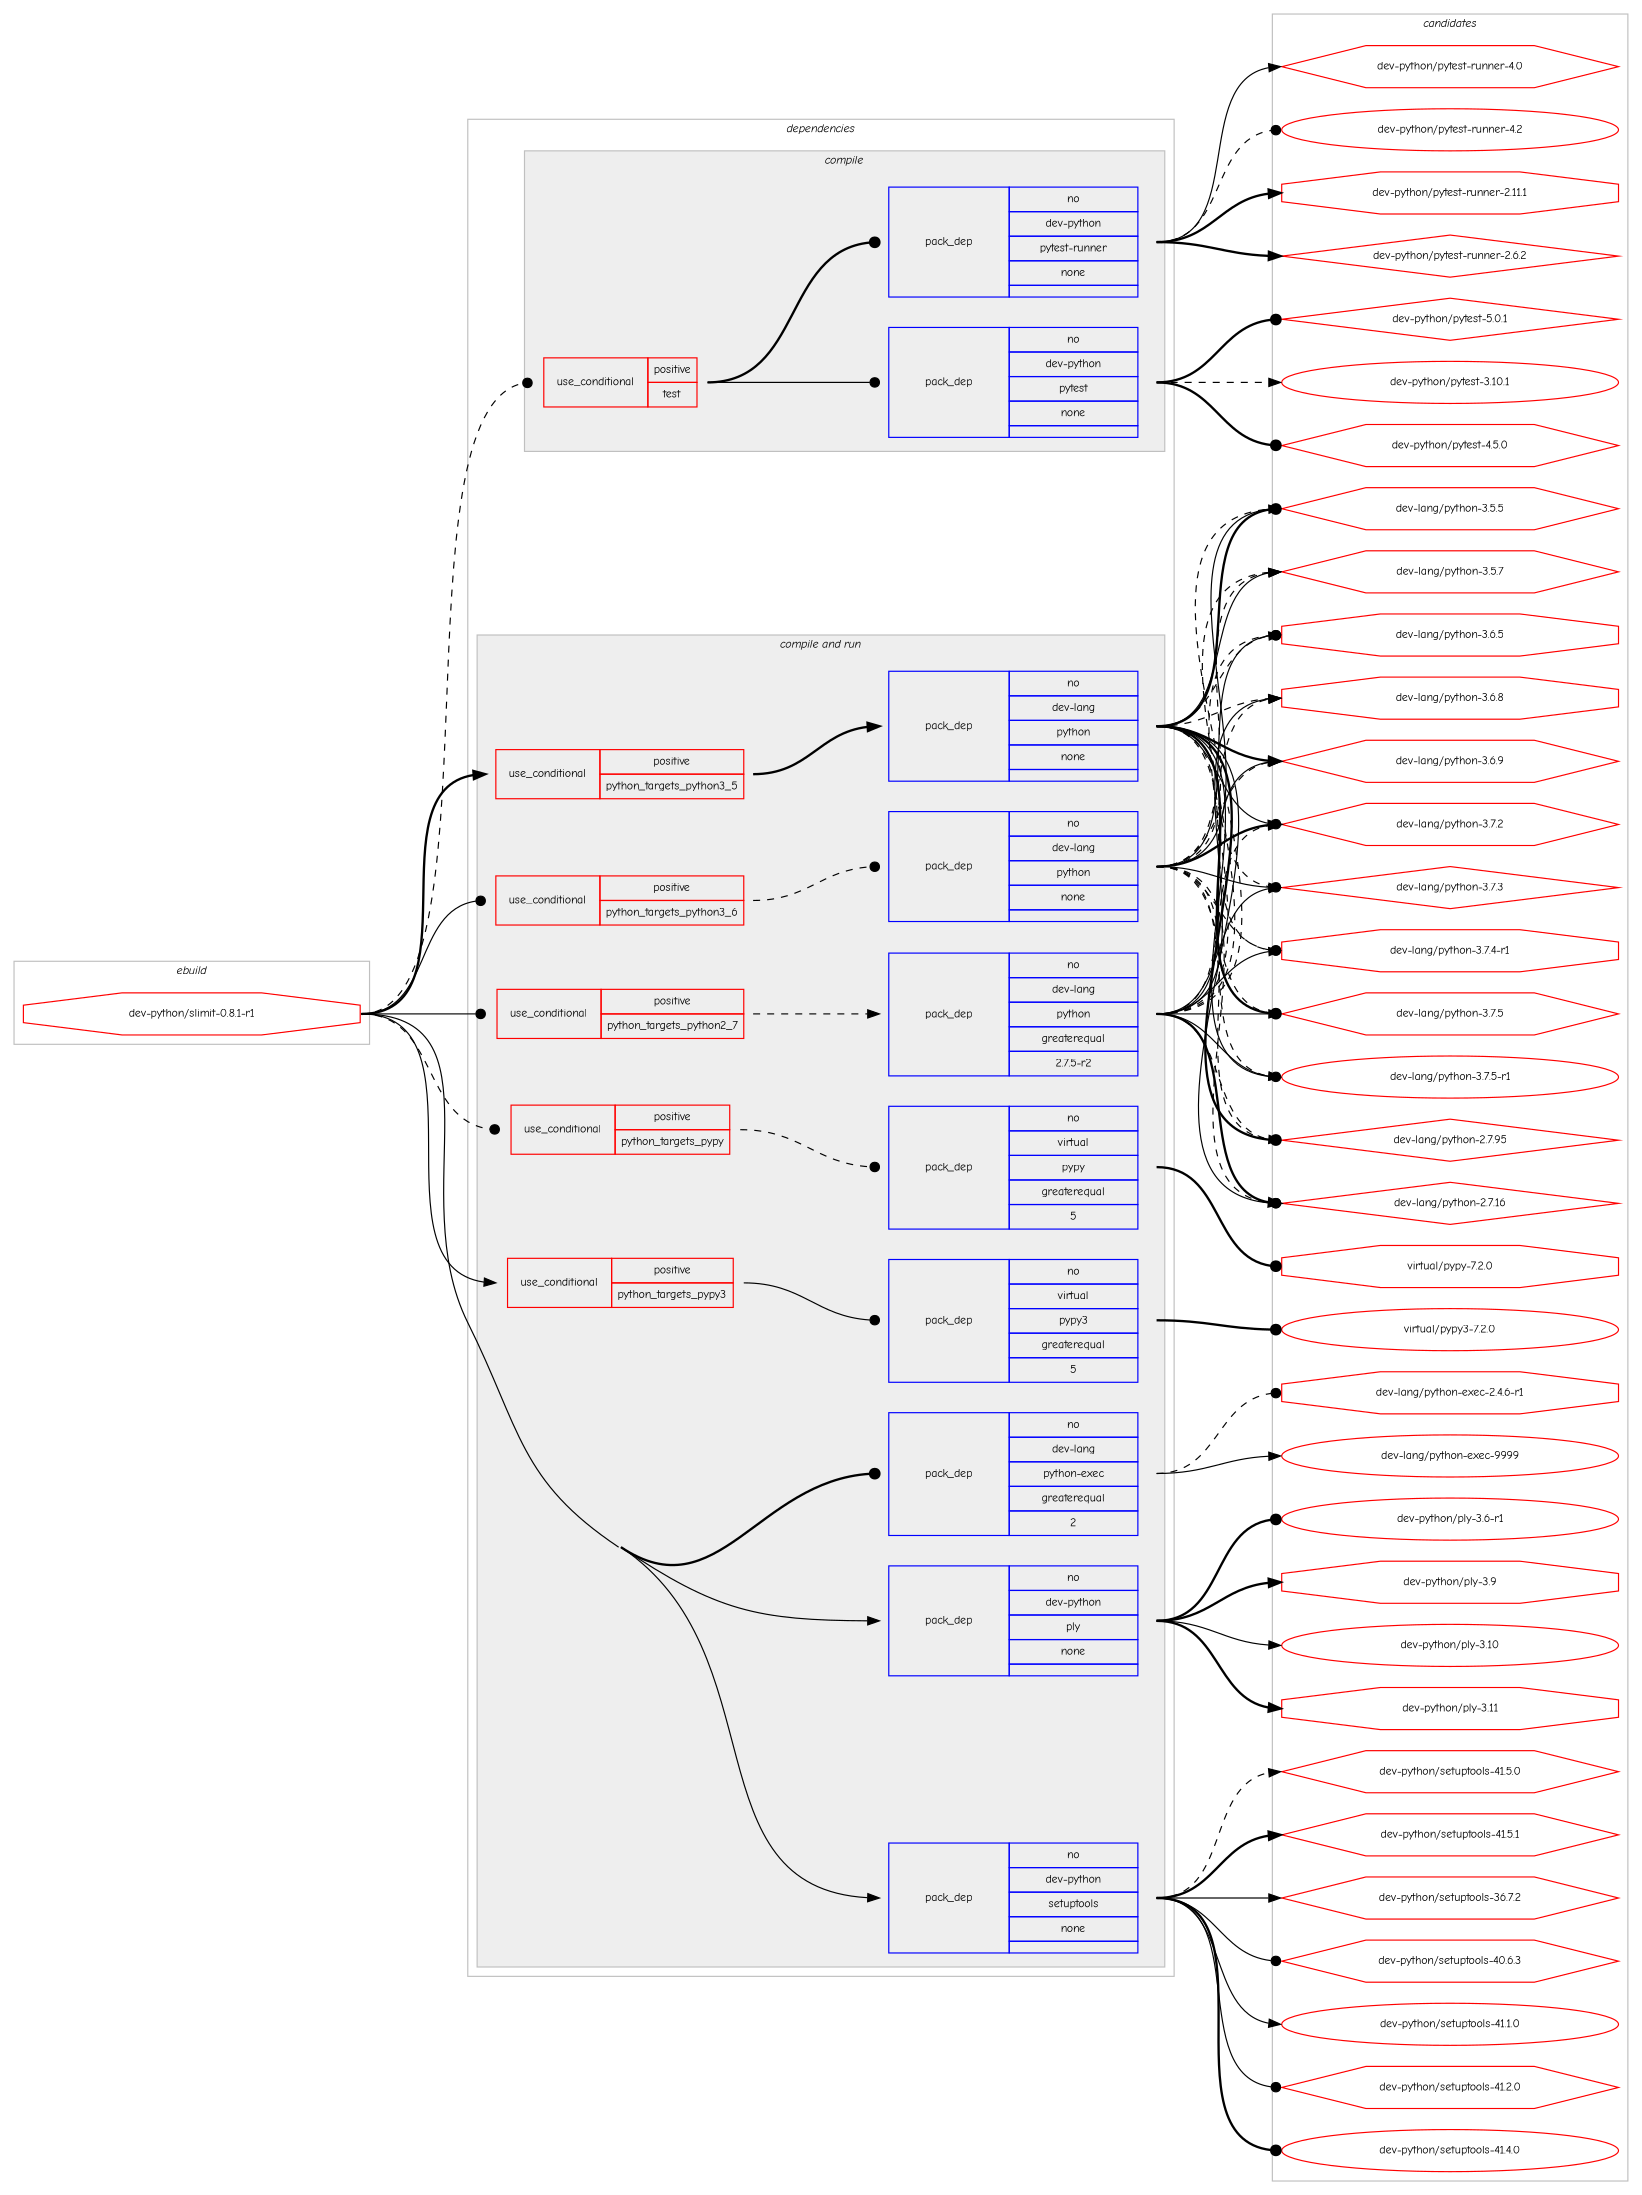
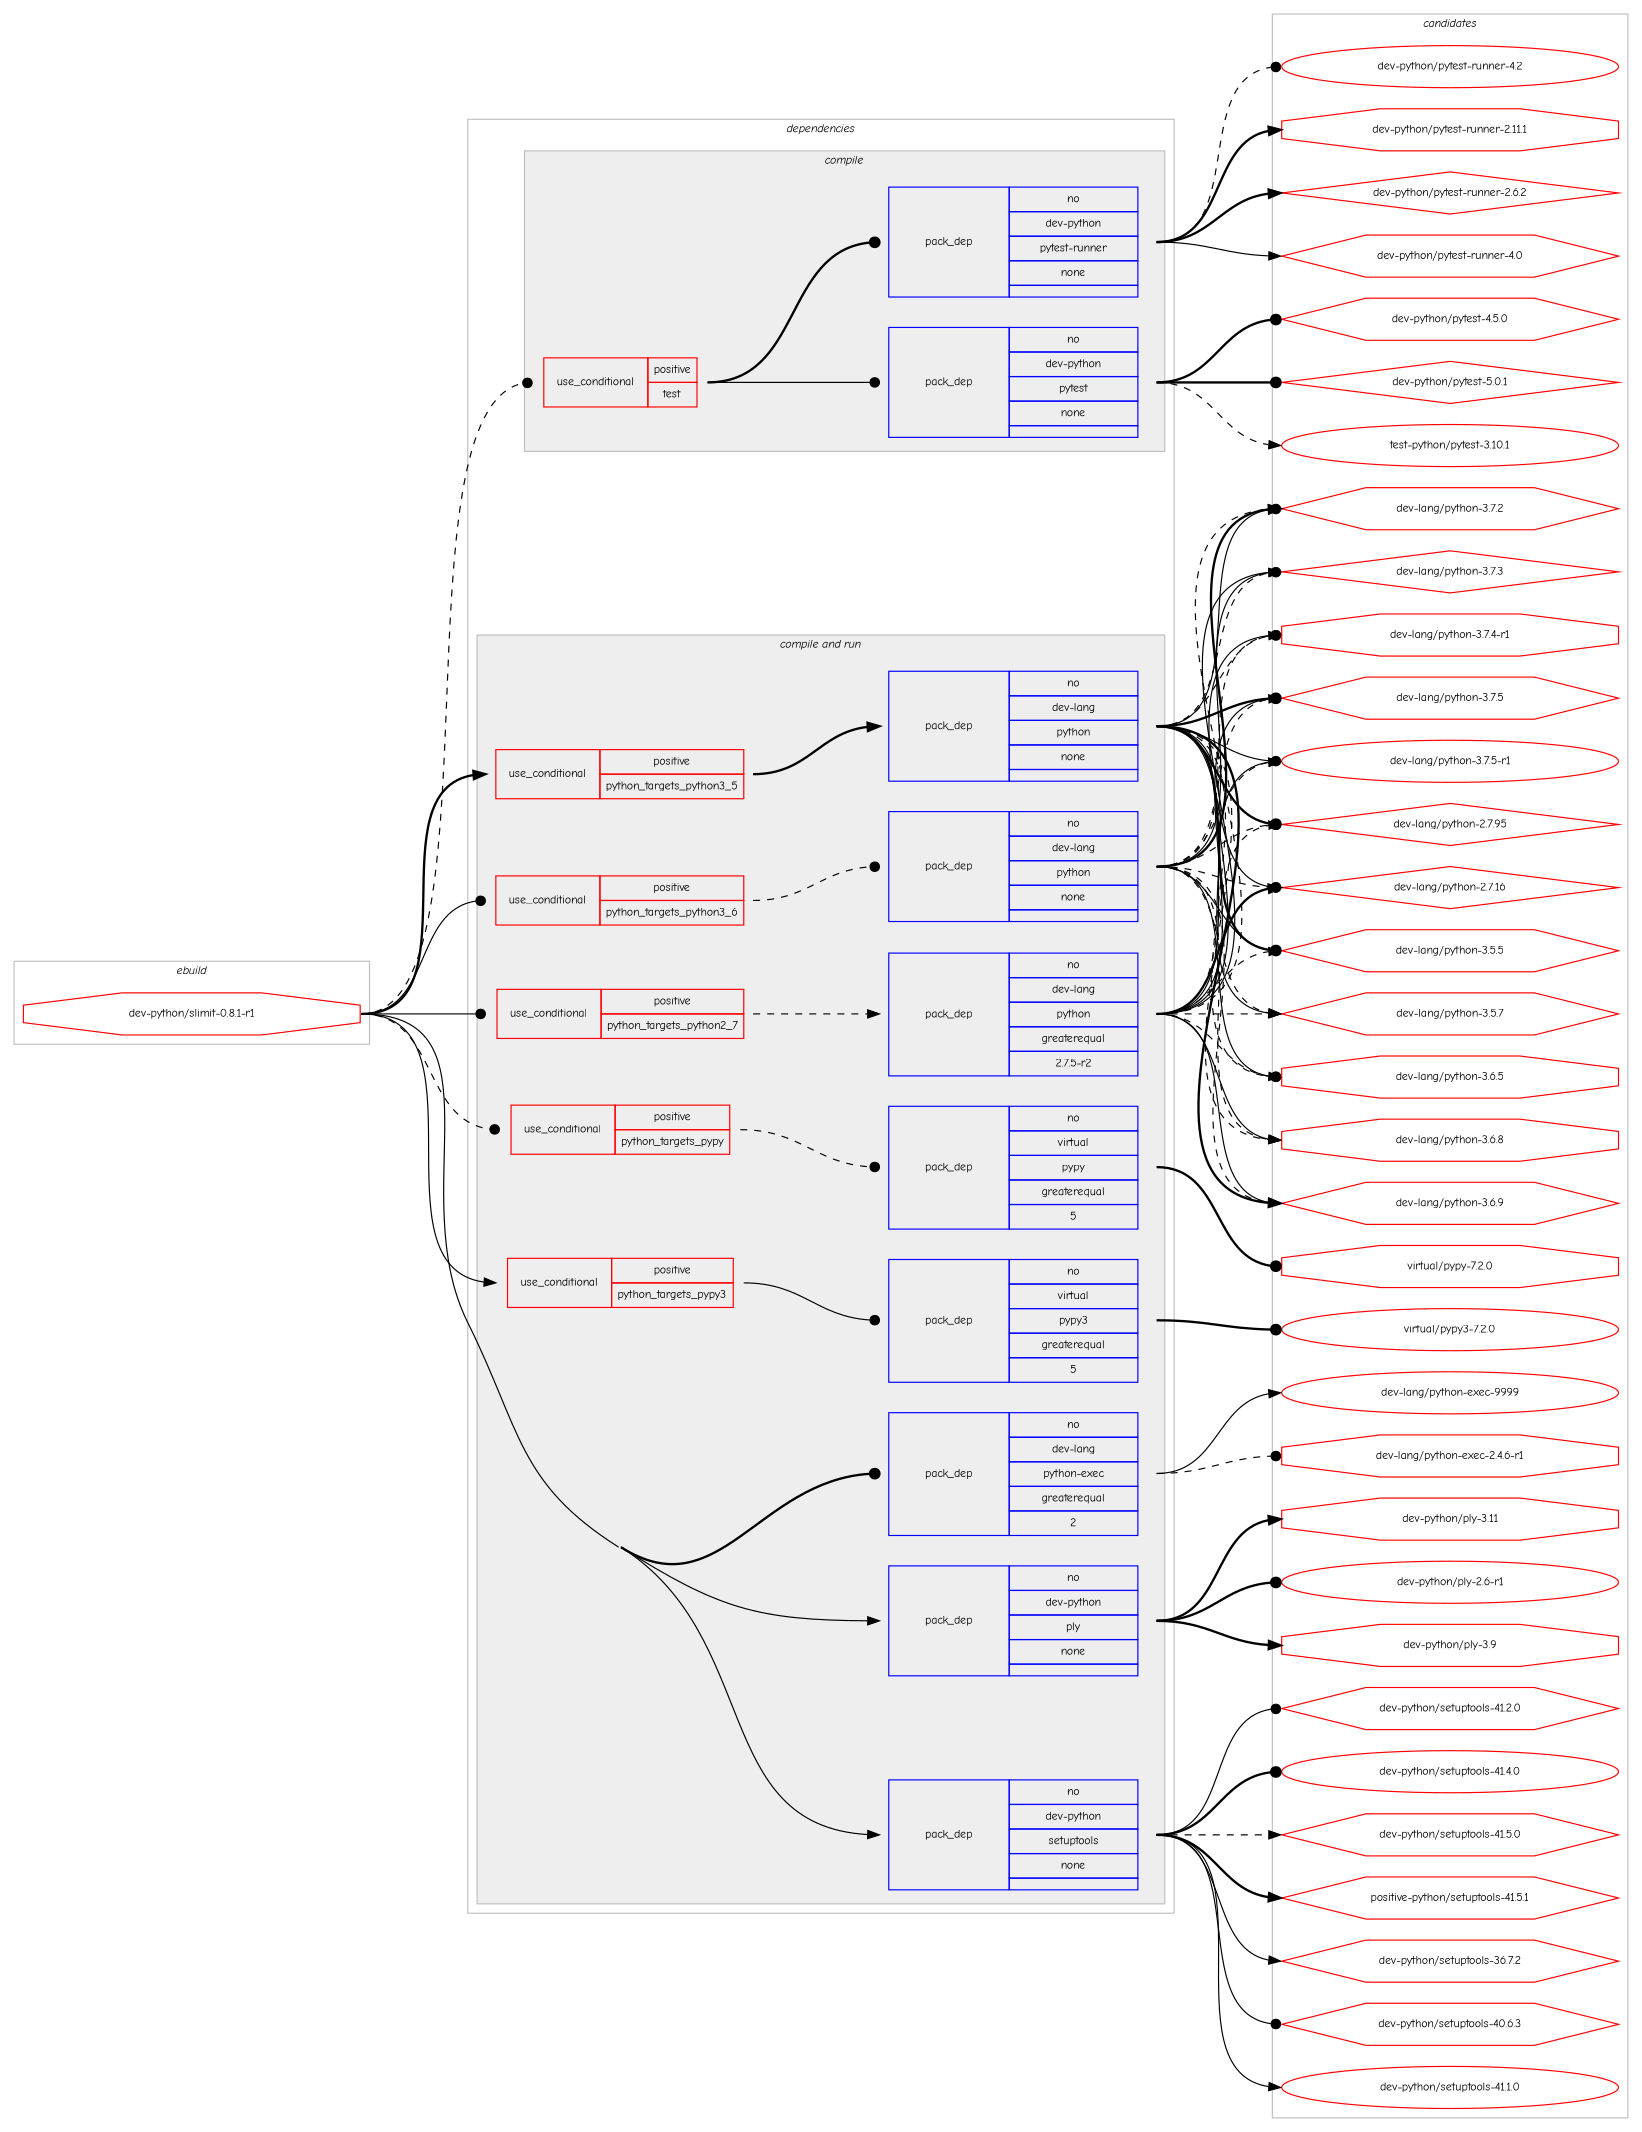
(1450, 382) -> (1450, 446)
(1450, 1519) -> (1450, 1582)
(1450, 1645) -> none
(1450, 1835) -> (1450, 1898)
